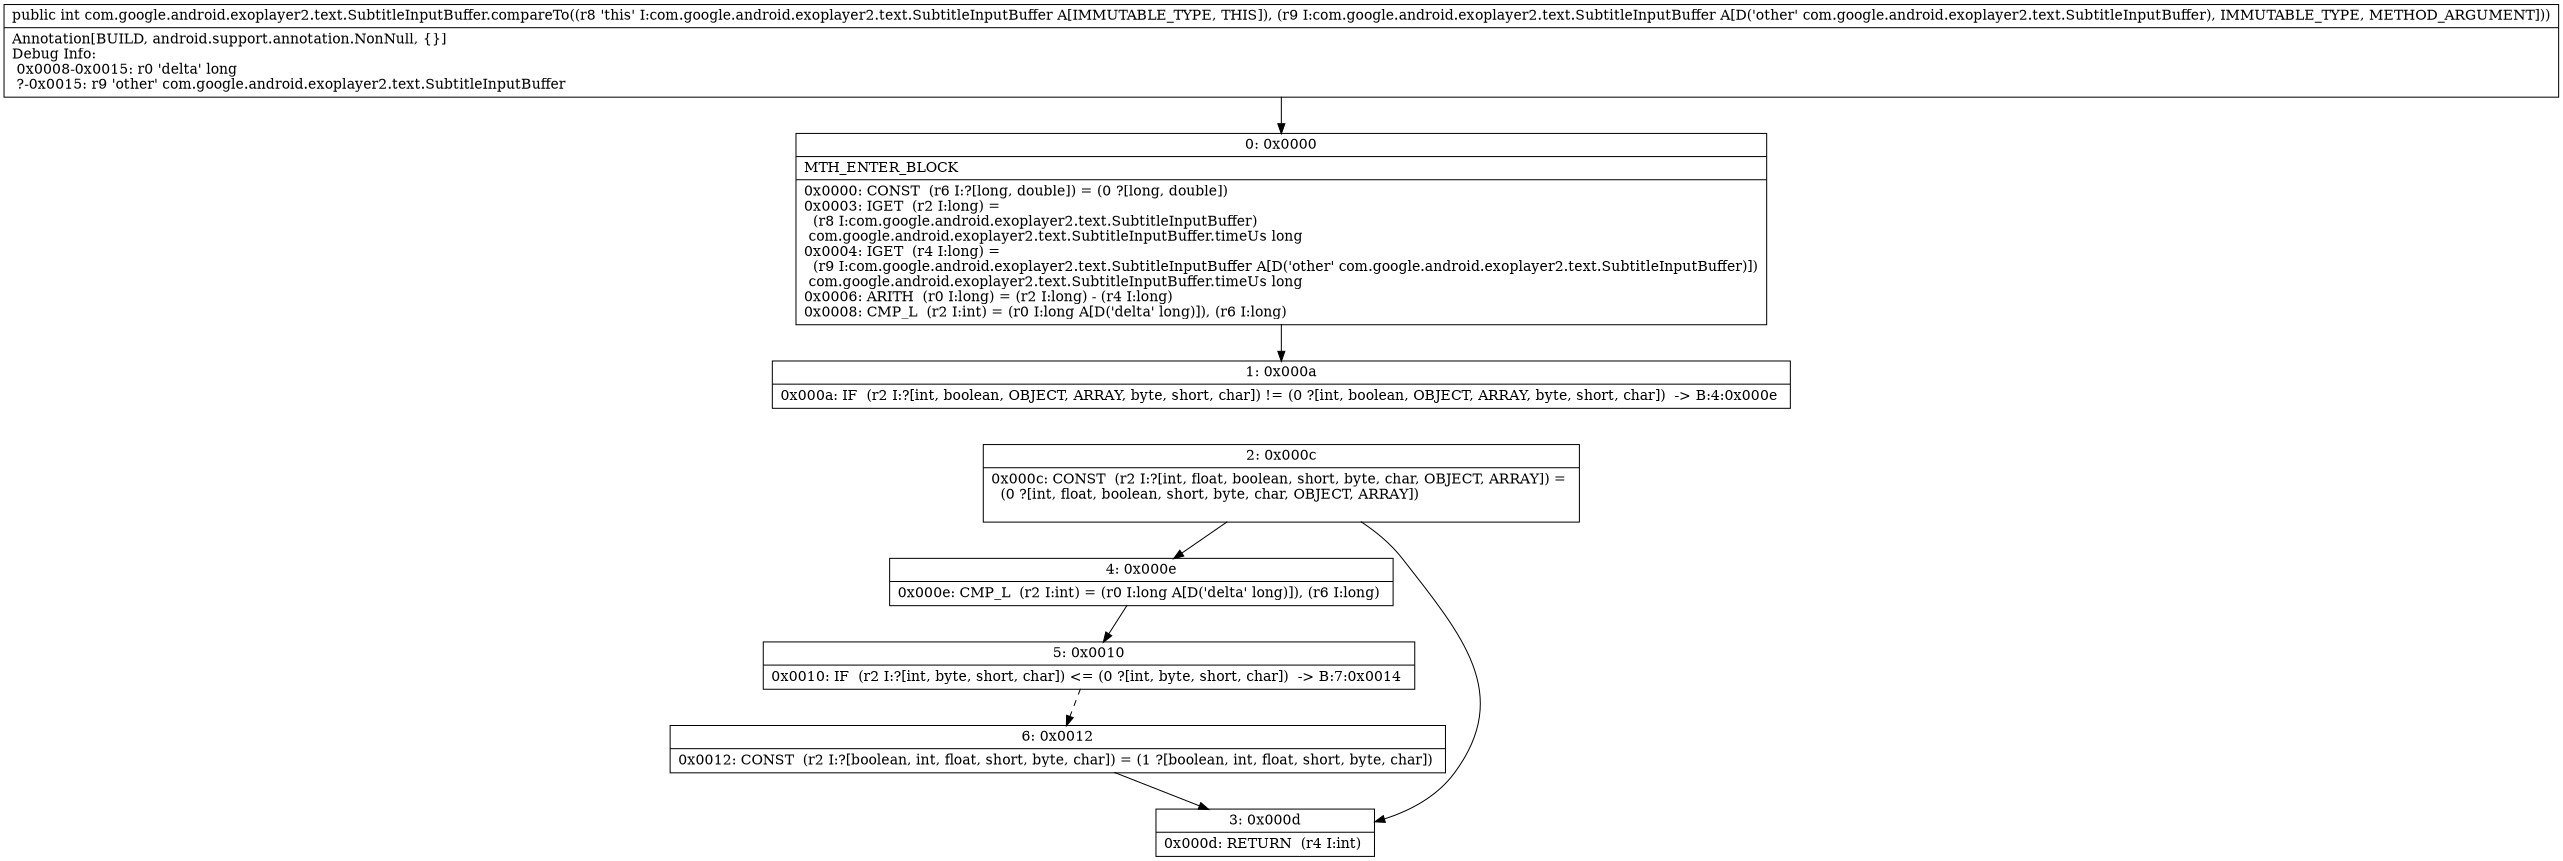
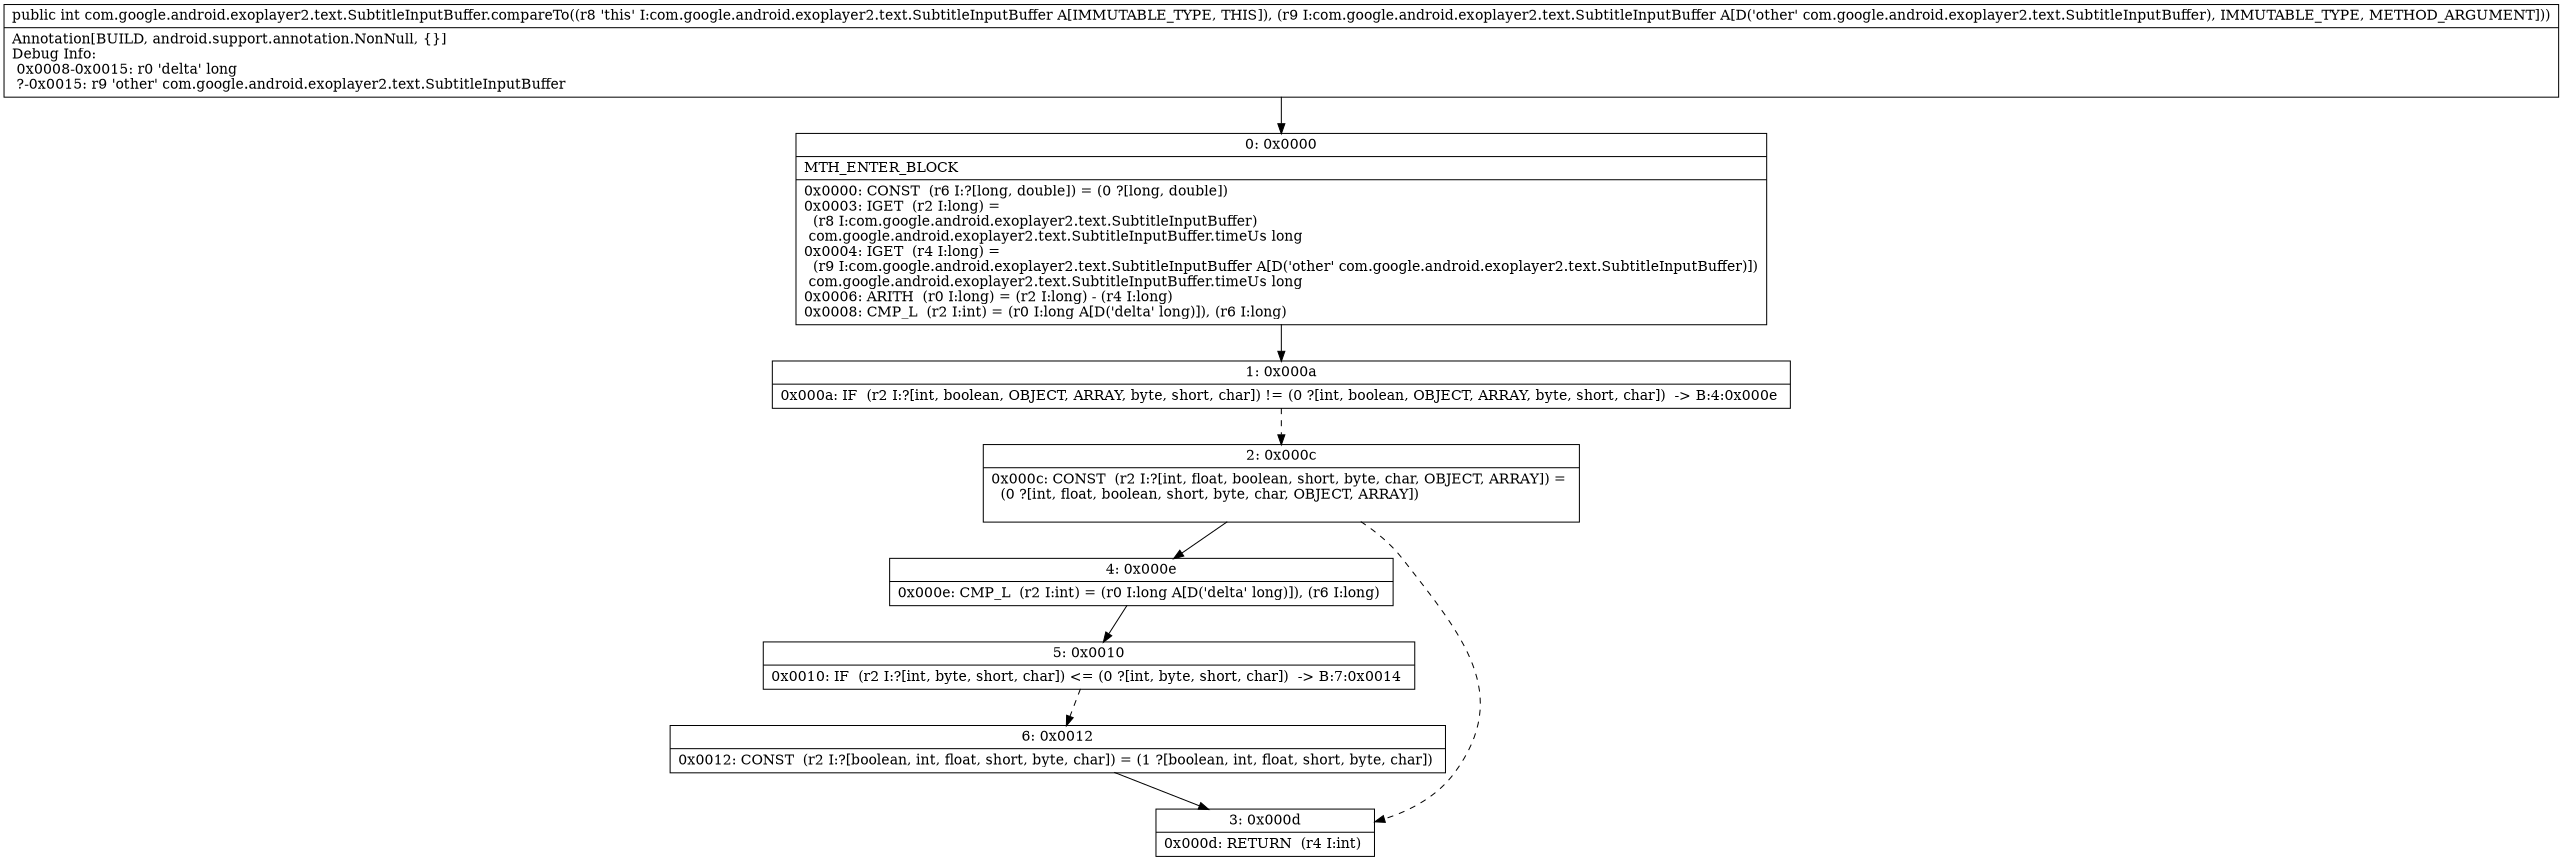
none -> (1281, 421)
(1475, 673) -> (1475, 673)
